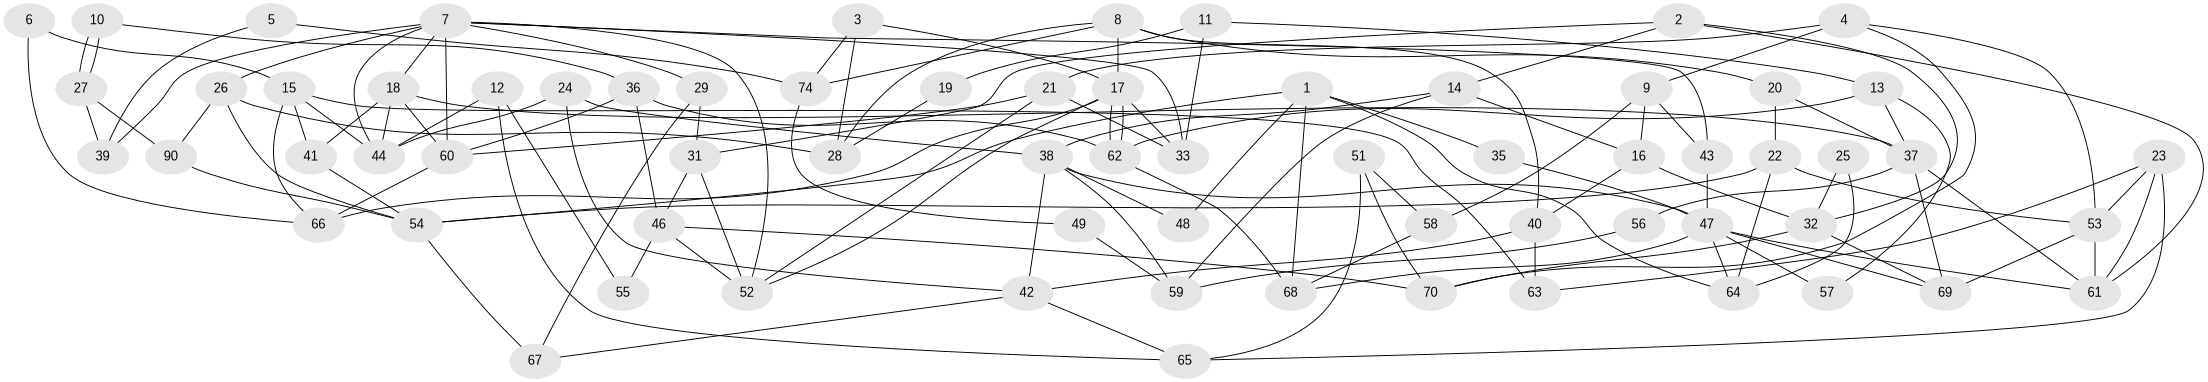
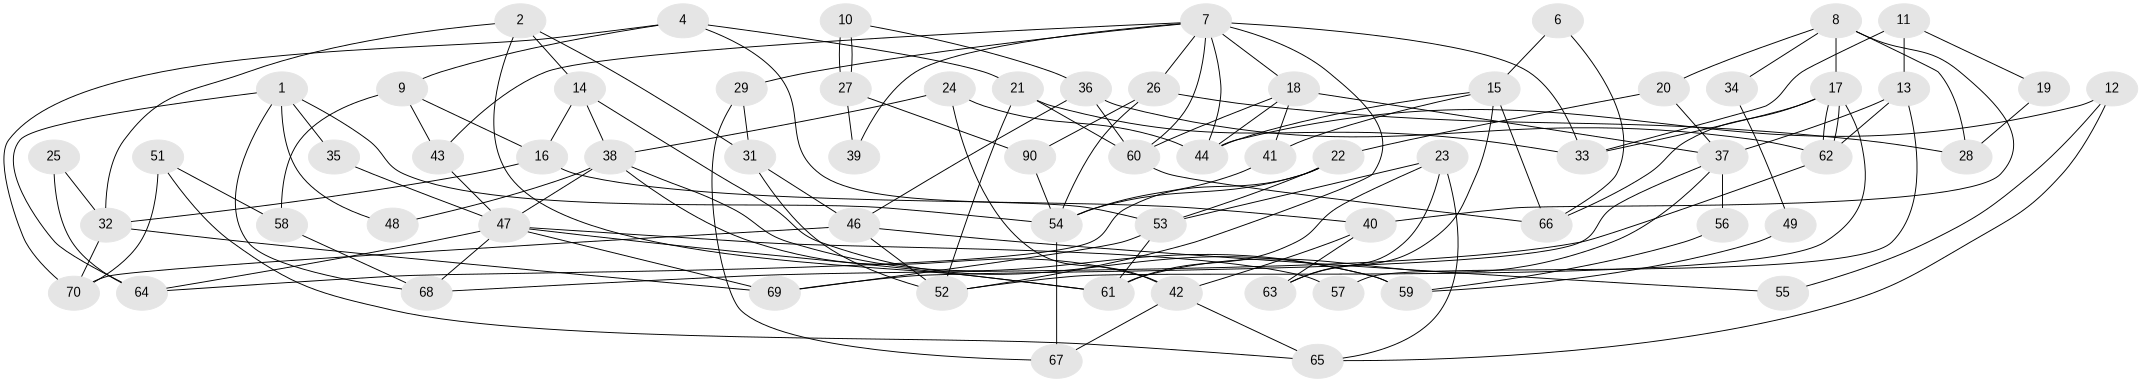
(271, 21) -> none
(858, 21) -> none
(806, 89) -> (1732, 89)
